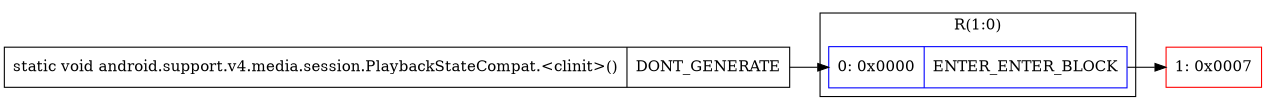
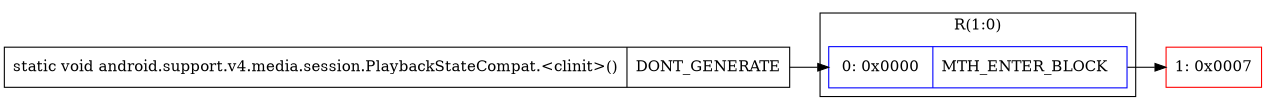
(1026, 67) -> (1025, 67)
